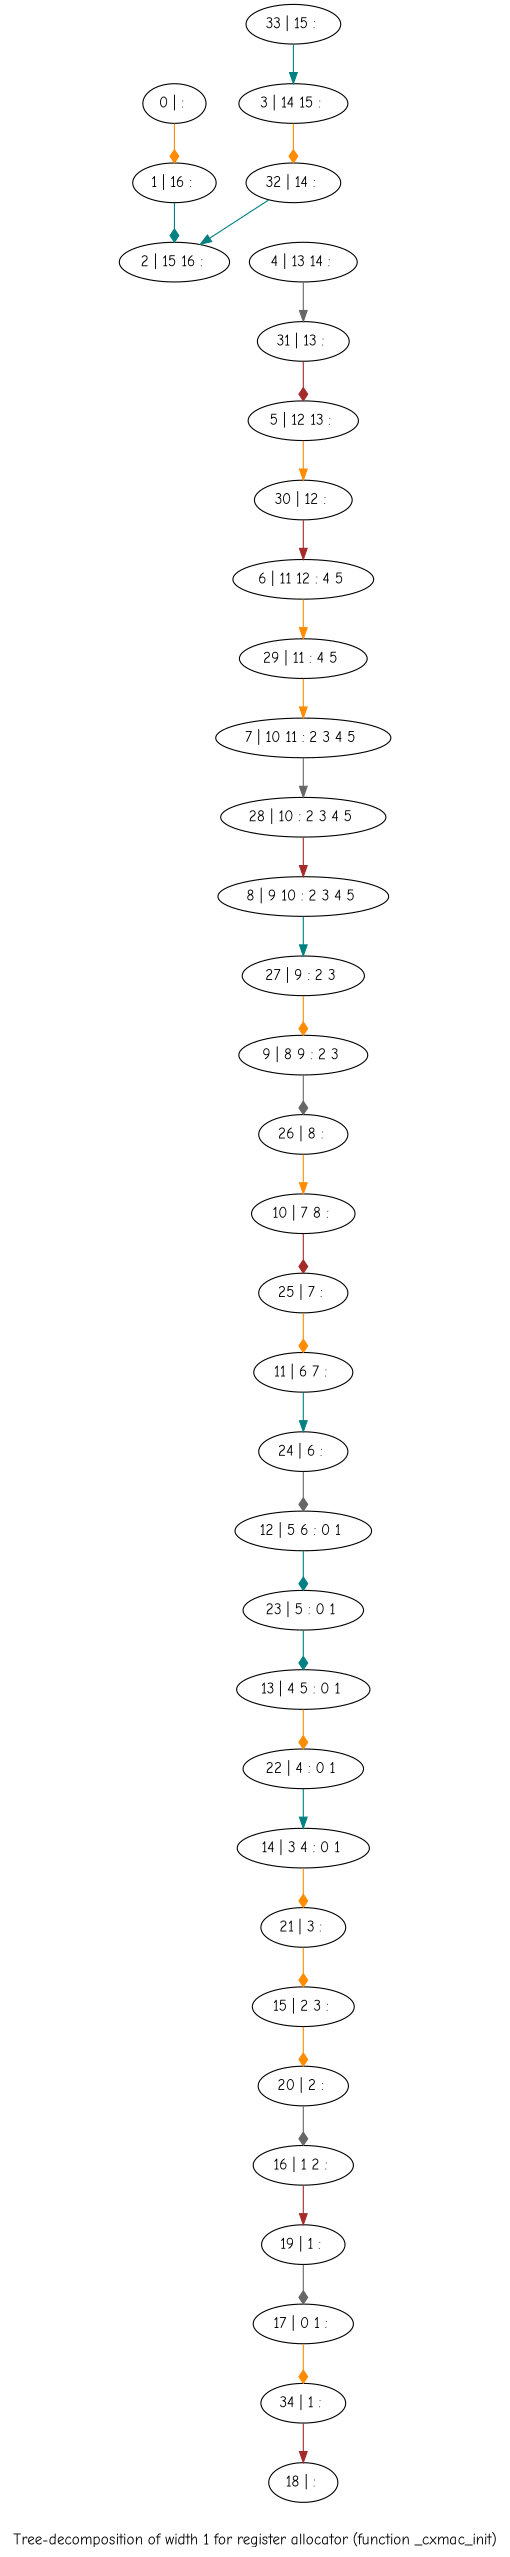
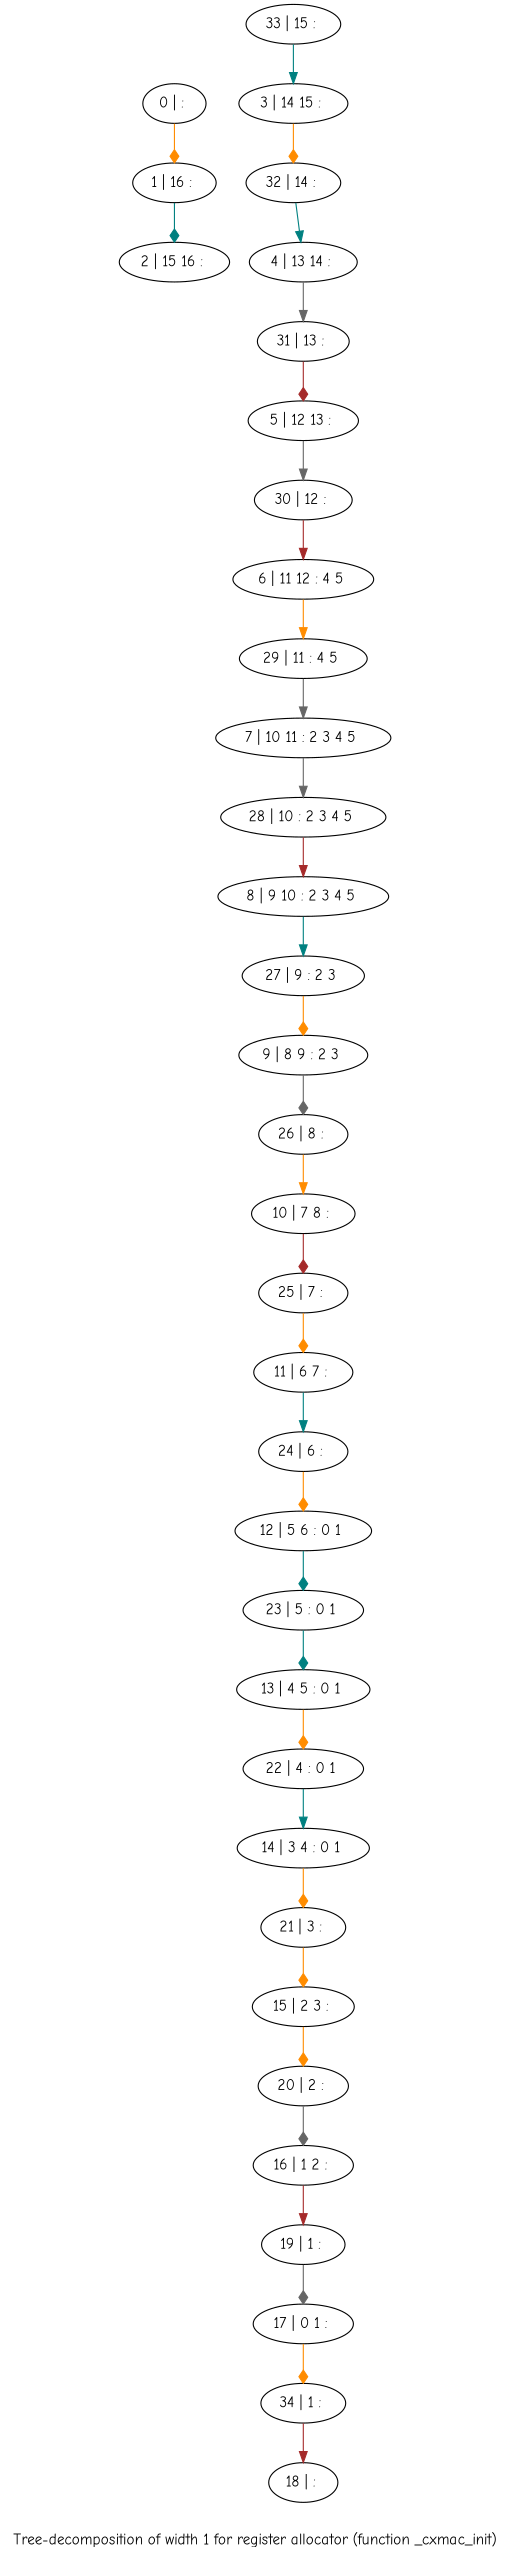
(239, 219) -> (298, 217)
(303, 455) -> (303, 455)
(303, 693) -> (303, 693)
(303, 1485) -> (303, 1485)
